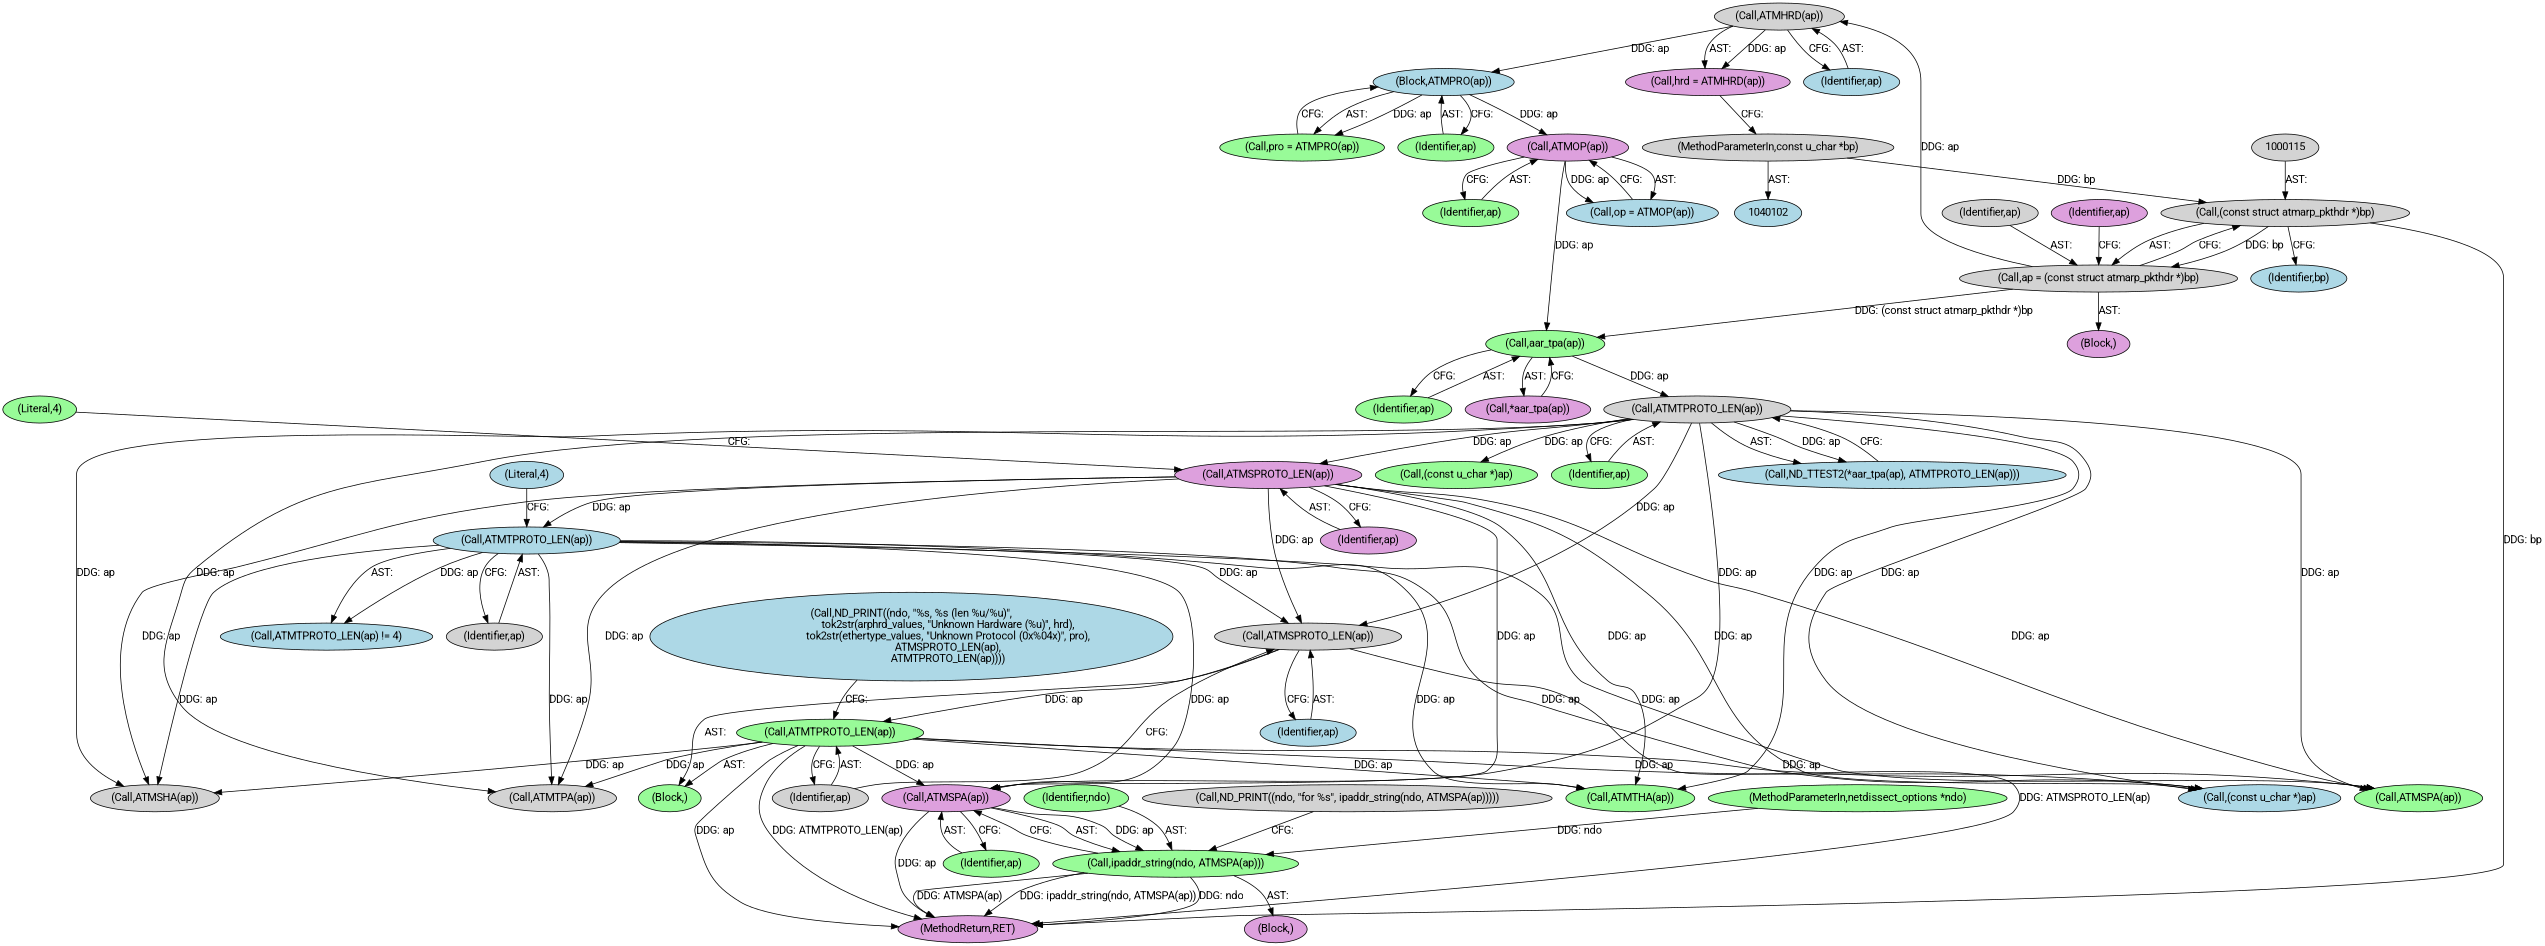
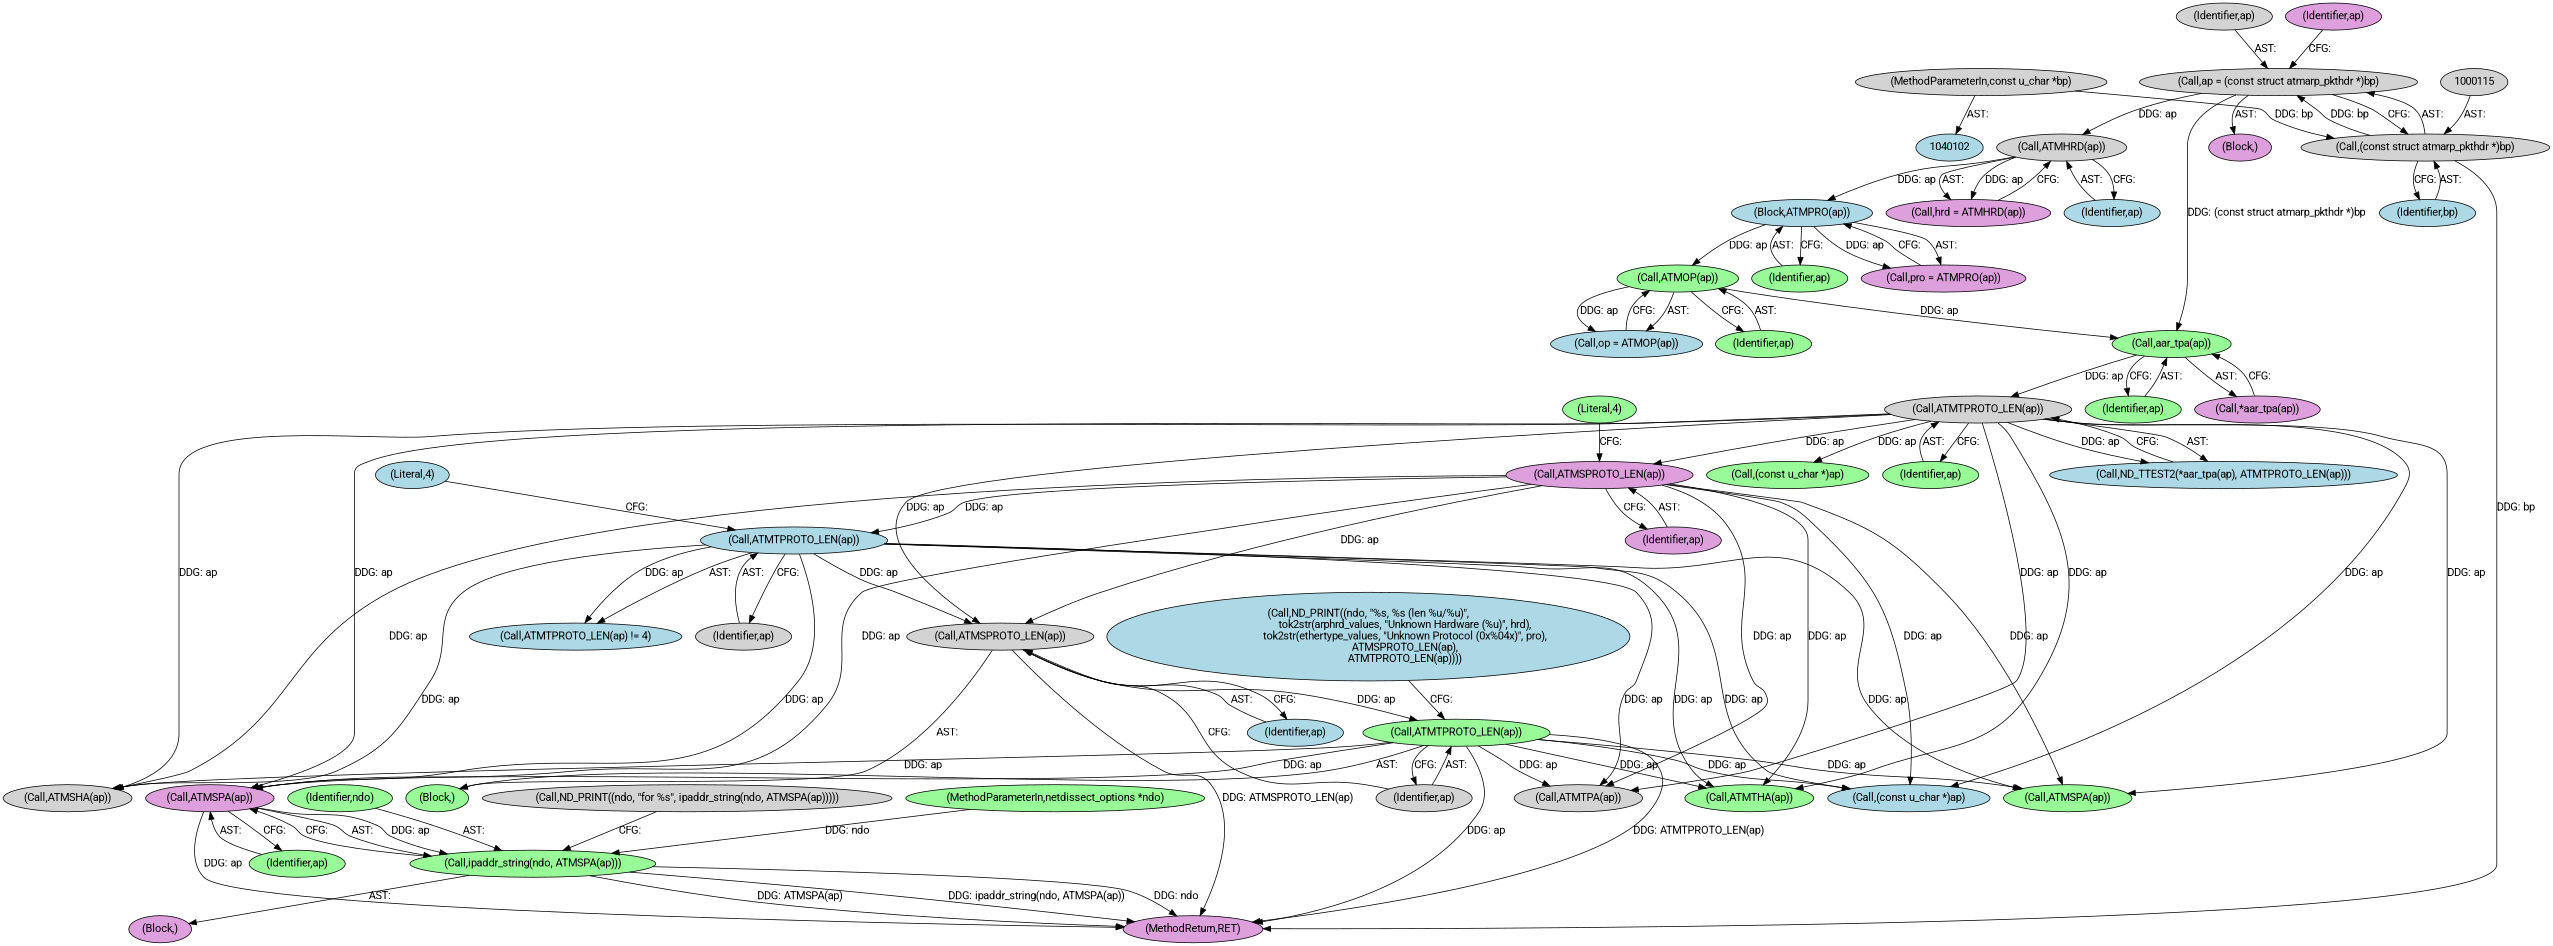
(1735, 112) -> (2023, 186)
(1302, 148) -> (1944, 279)
(1568, 148) -> (1678, 279)
none -> (2440, 184)
